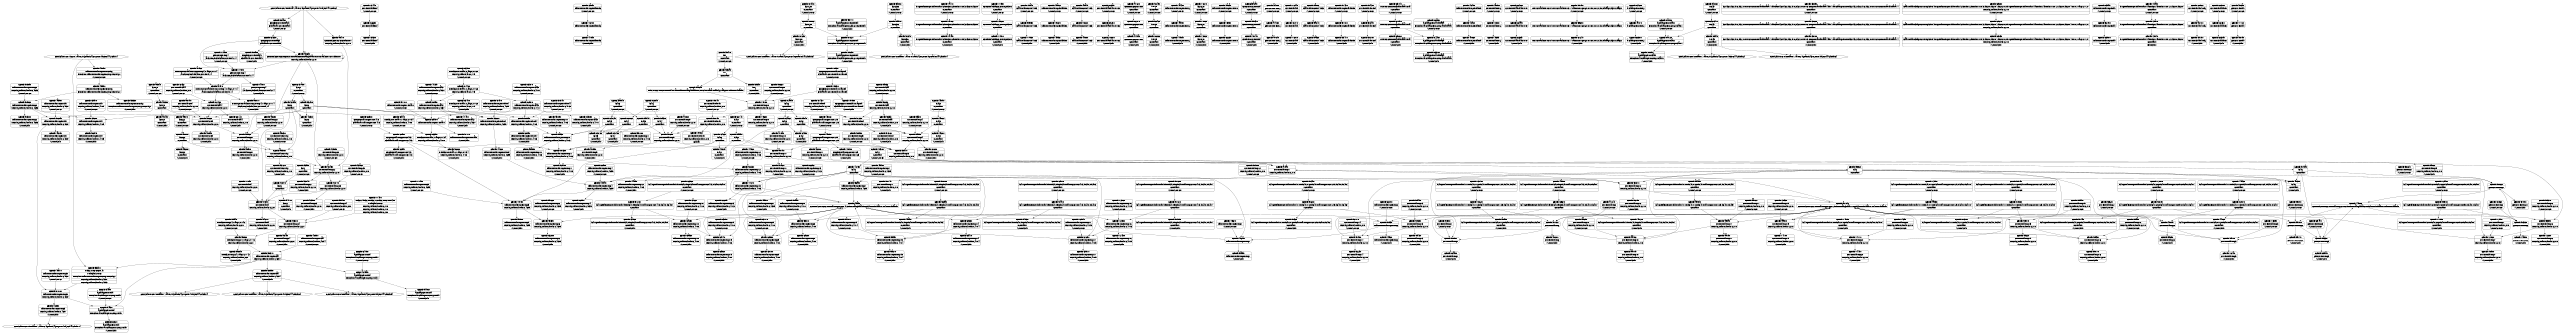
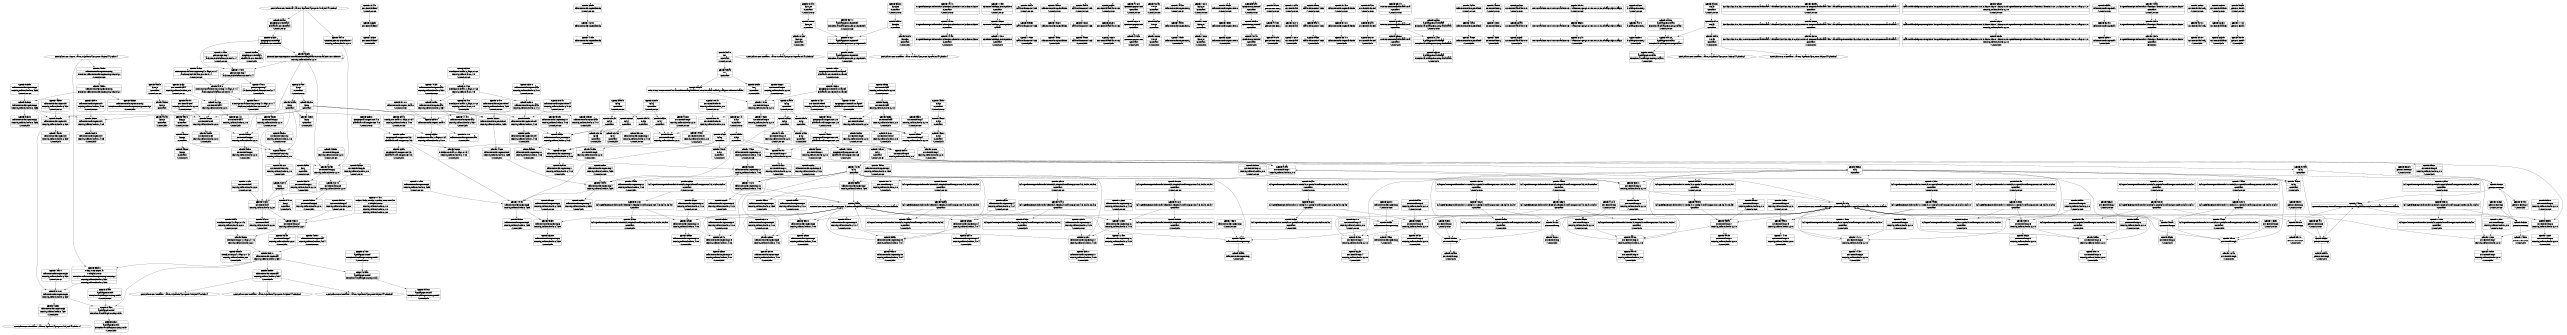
(997, 27) -> (997, 27)
(847, 29) -> (847, 29)
(696, 142) -> (696, 142)
none -> (1002, 205)
